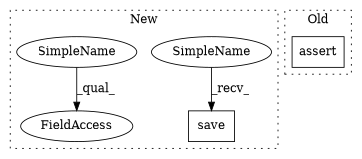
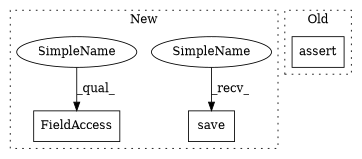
(77, 126) -> (77, 126)
